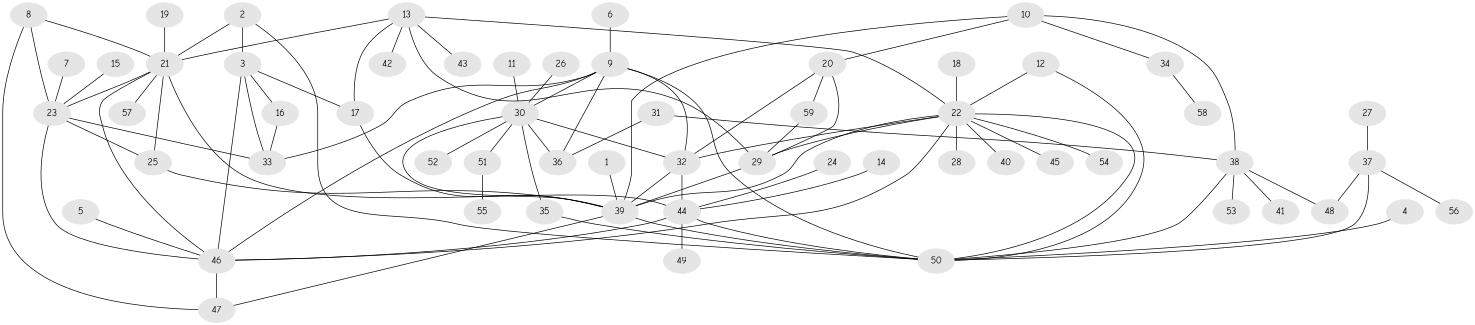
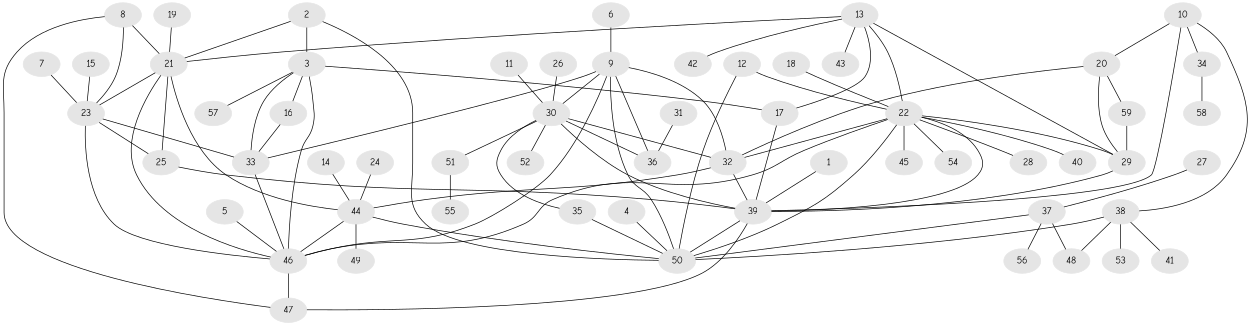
(146, 89) -> (260, 89)
(946, 137) -> none
none -> (270, 212)
